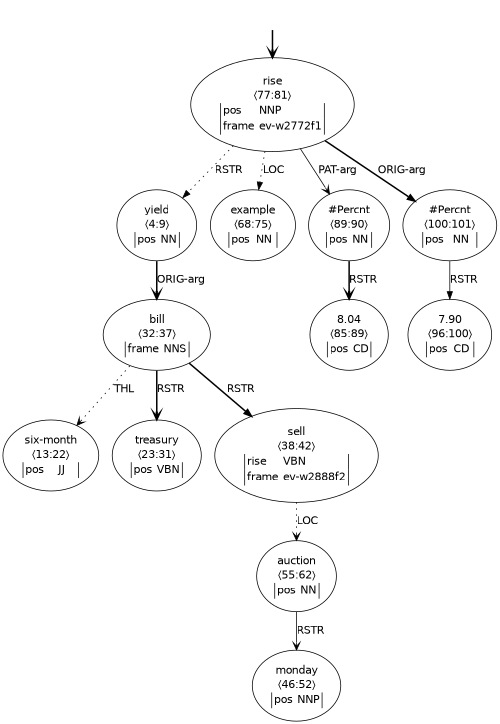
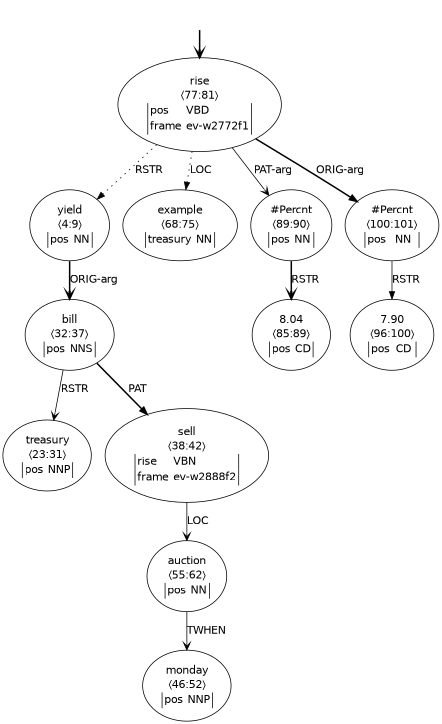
(270, 111) -> (198, 111)
(241, 240) -> (170, 240)
(143, 349) -> (56, 349)
(241, 390) -> (138, 390)
(157, 391) -> (59, 391)
(51, 455) -> none
(168, 470) -> (59, 470)
(297, 518) -> (187, 518)
(310, 631) -> (206, 631)
